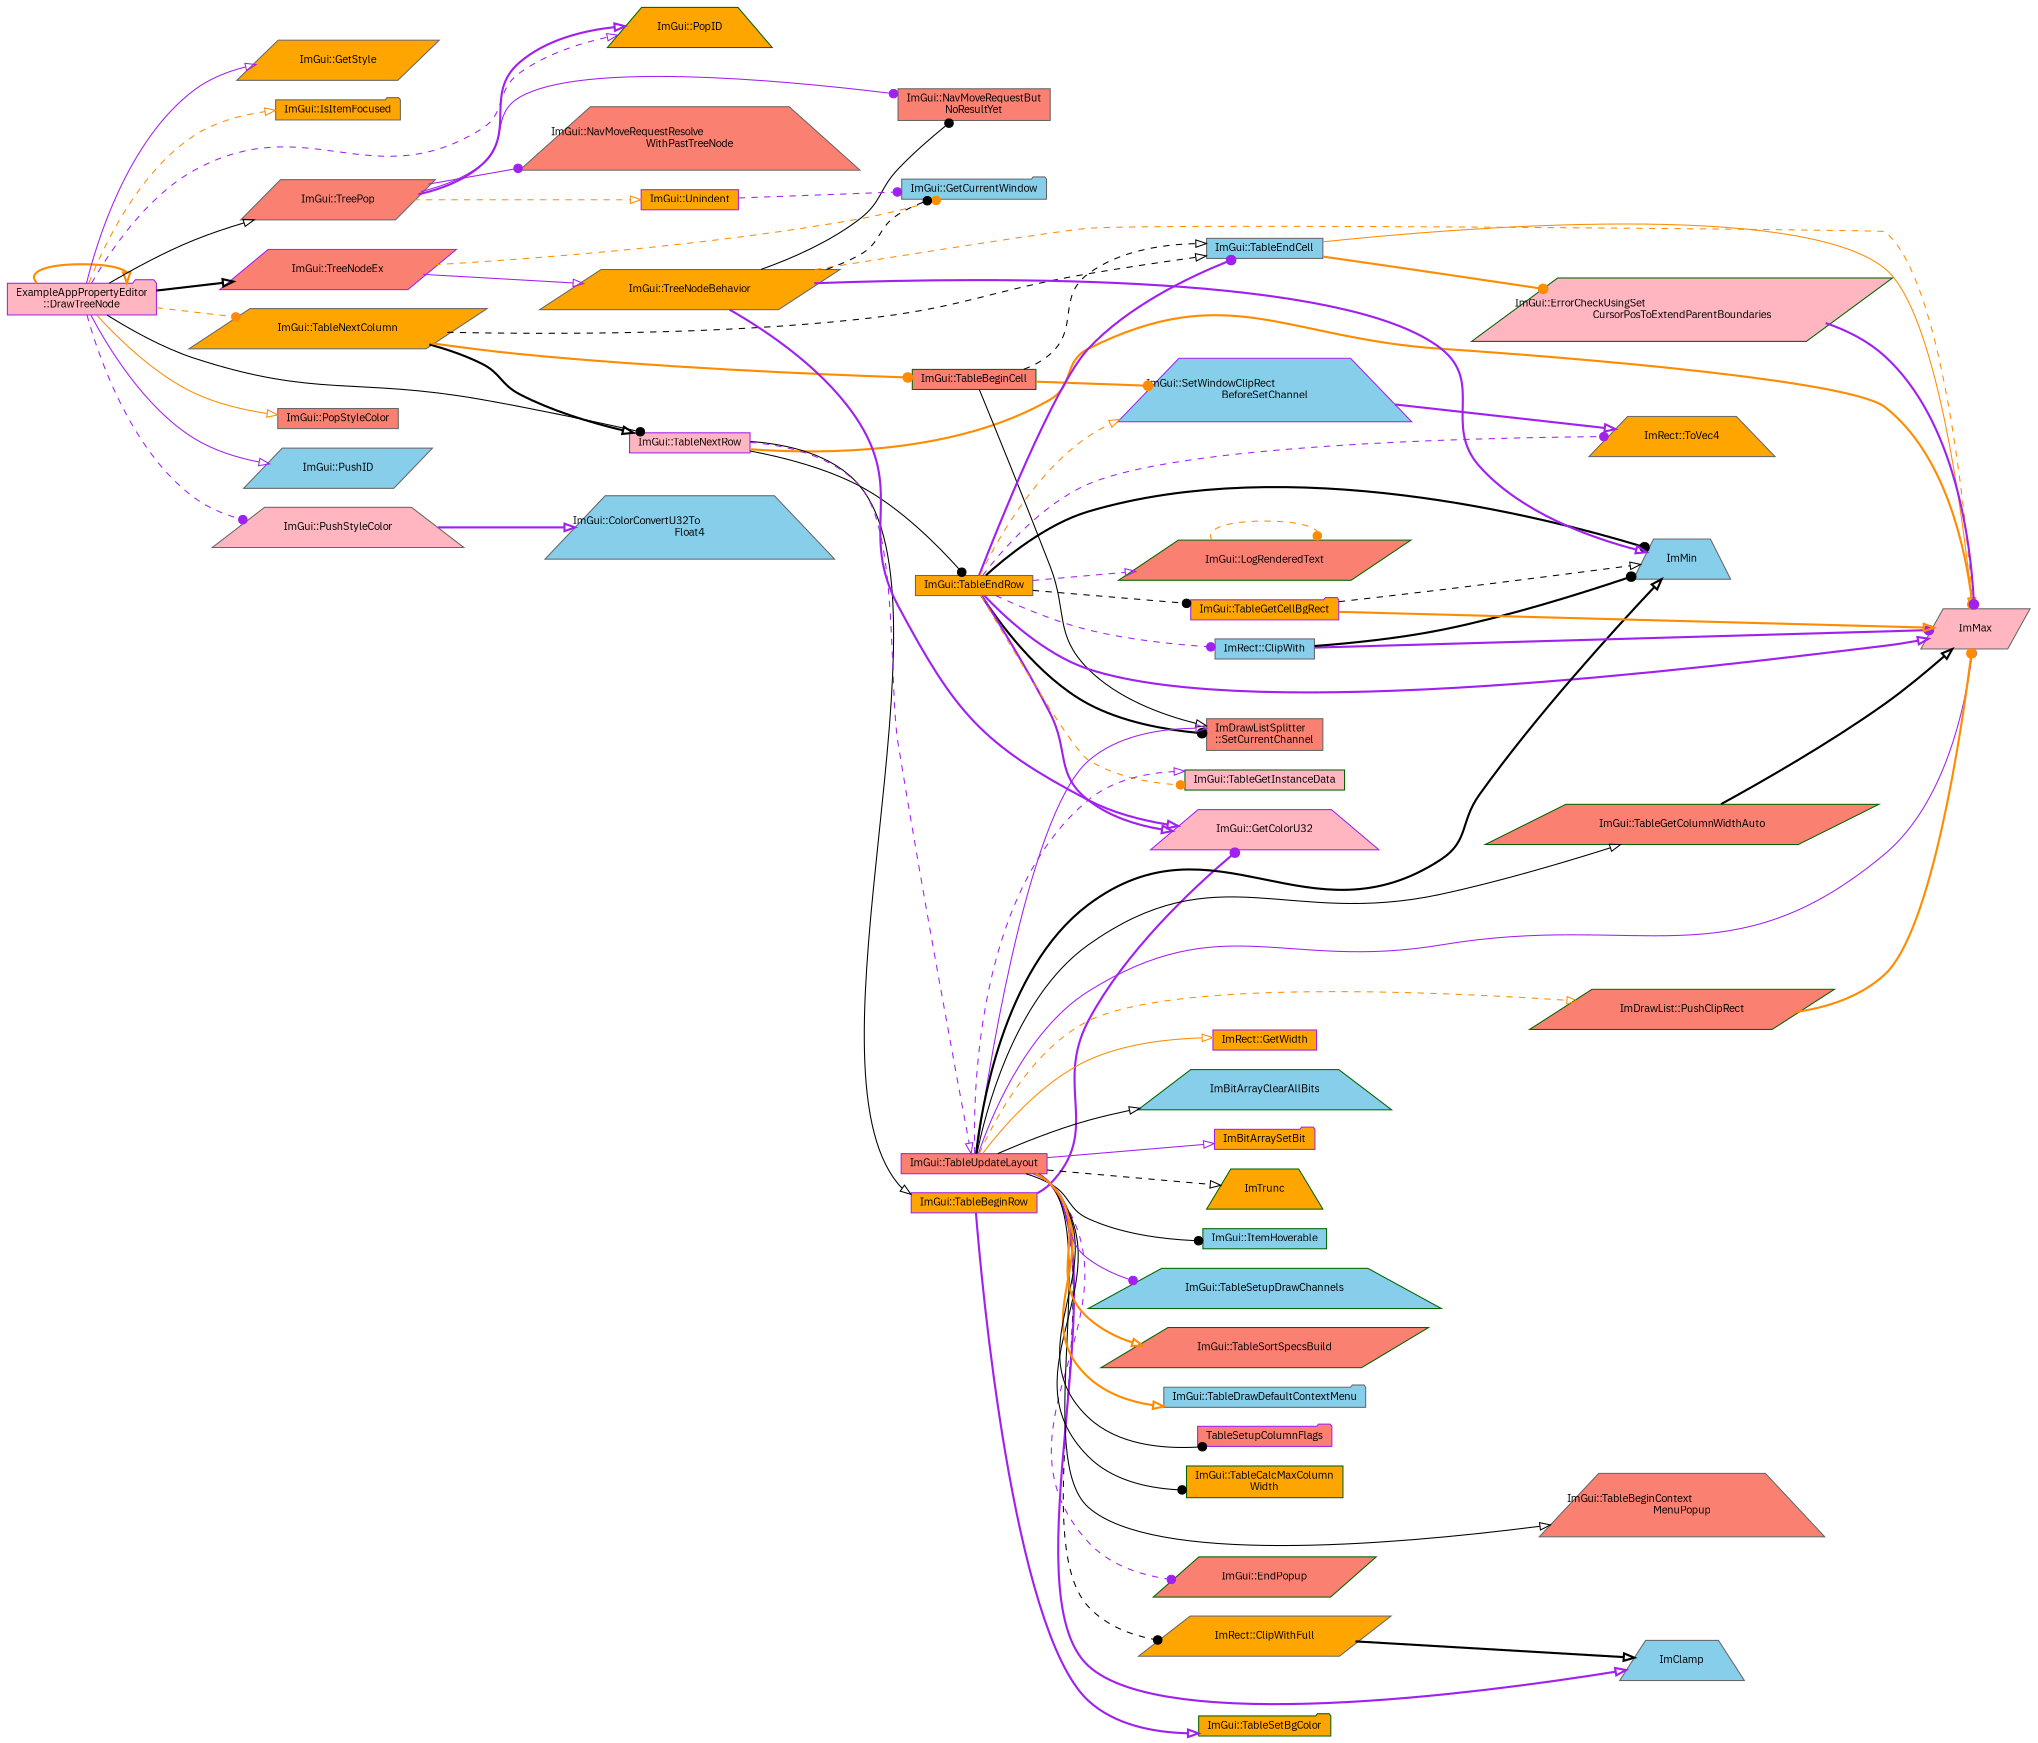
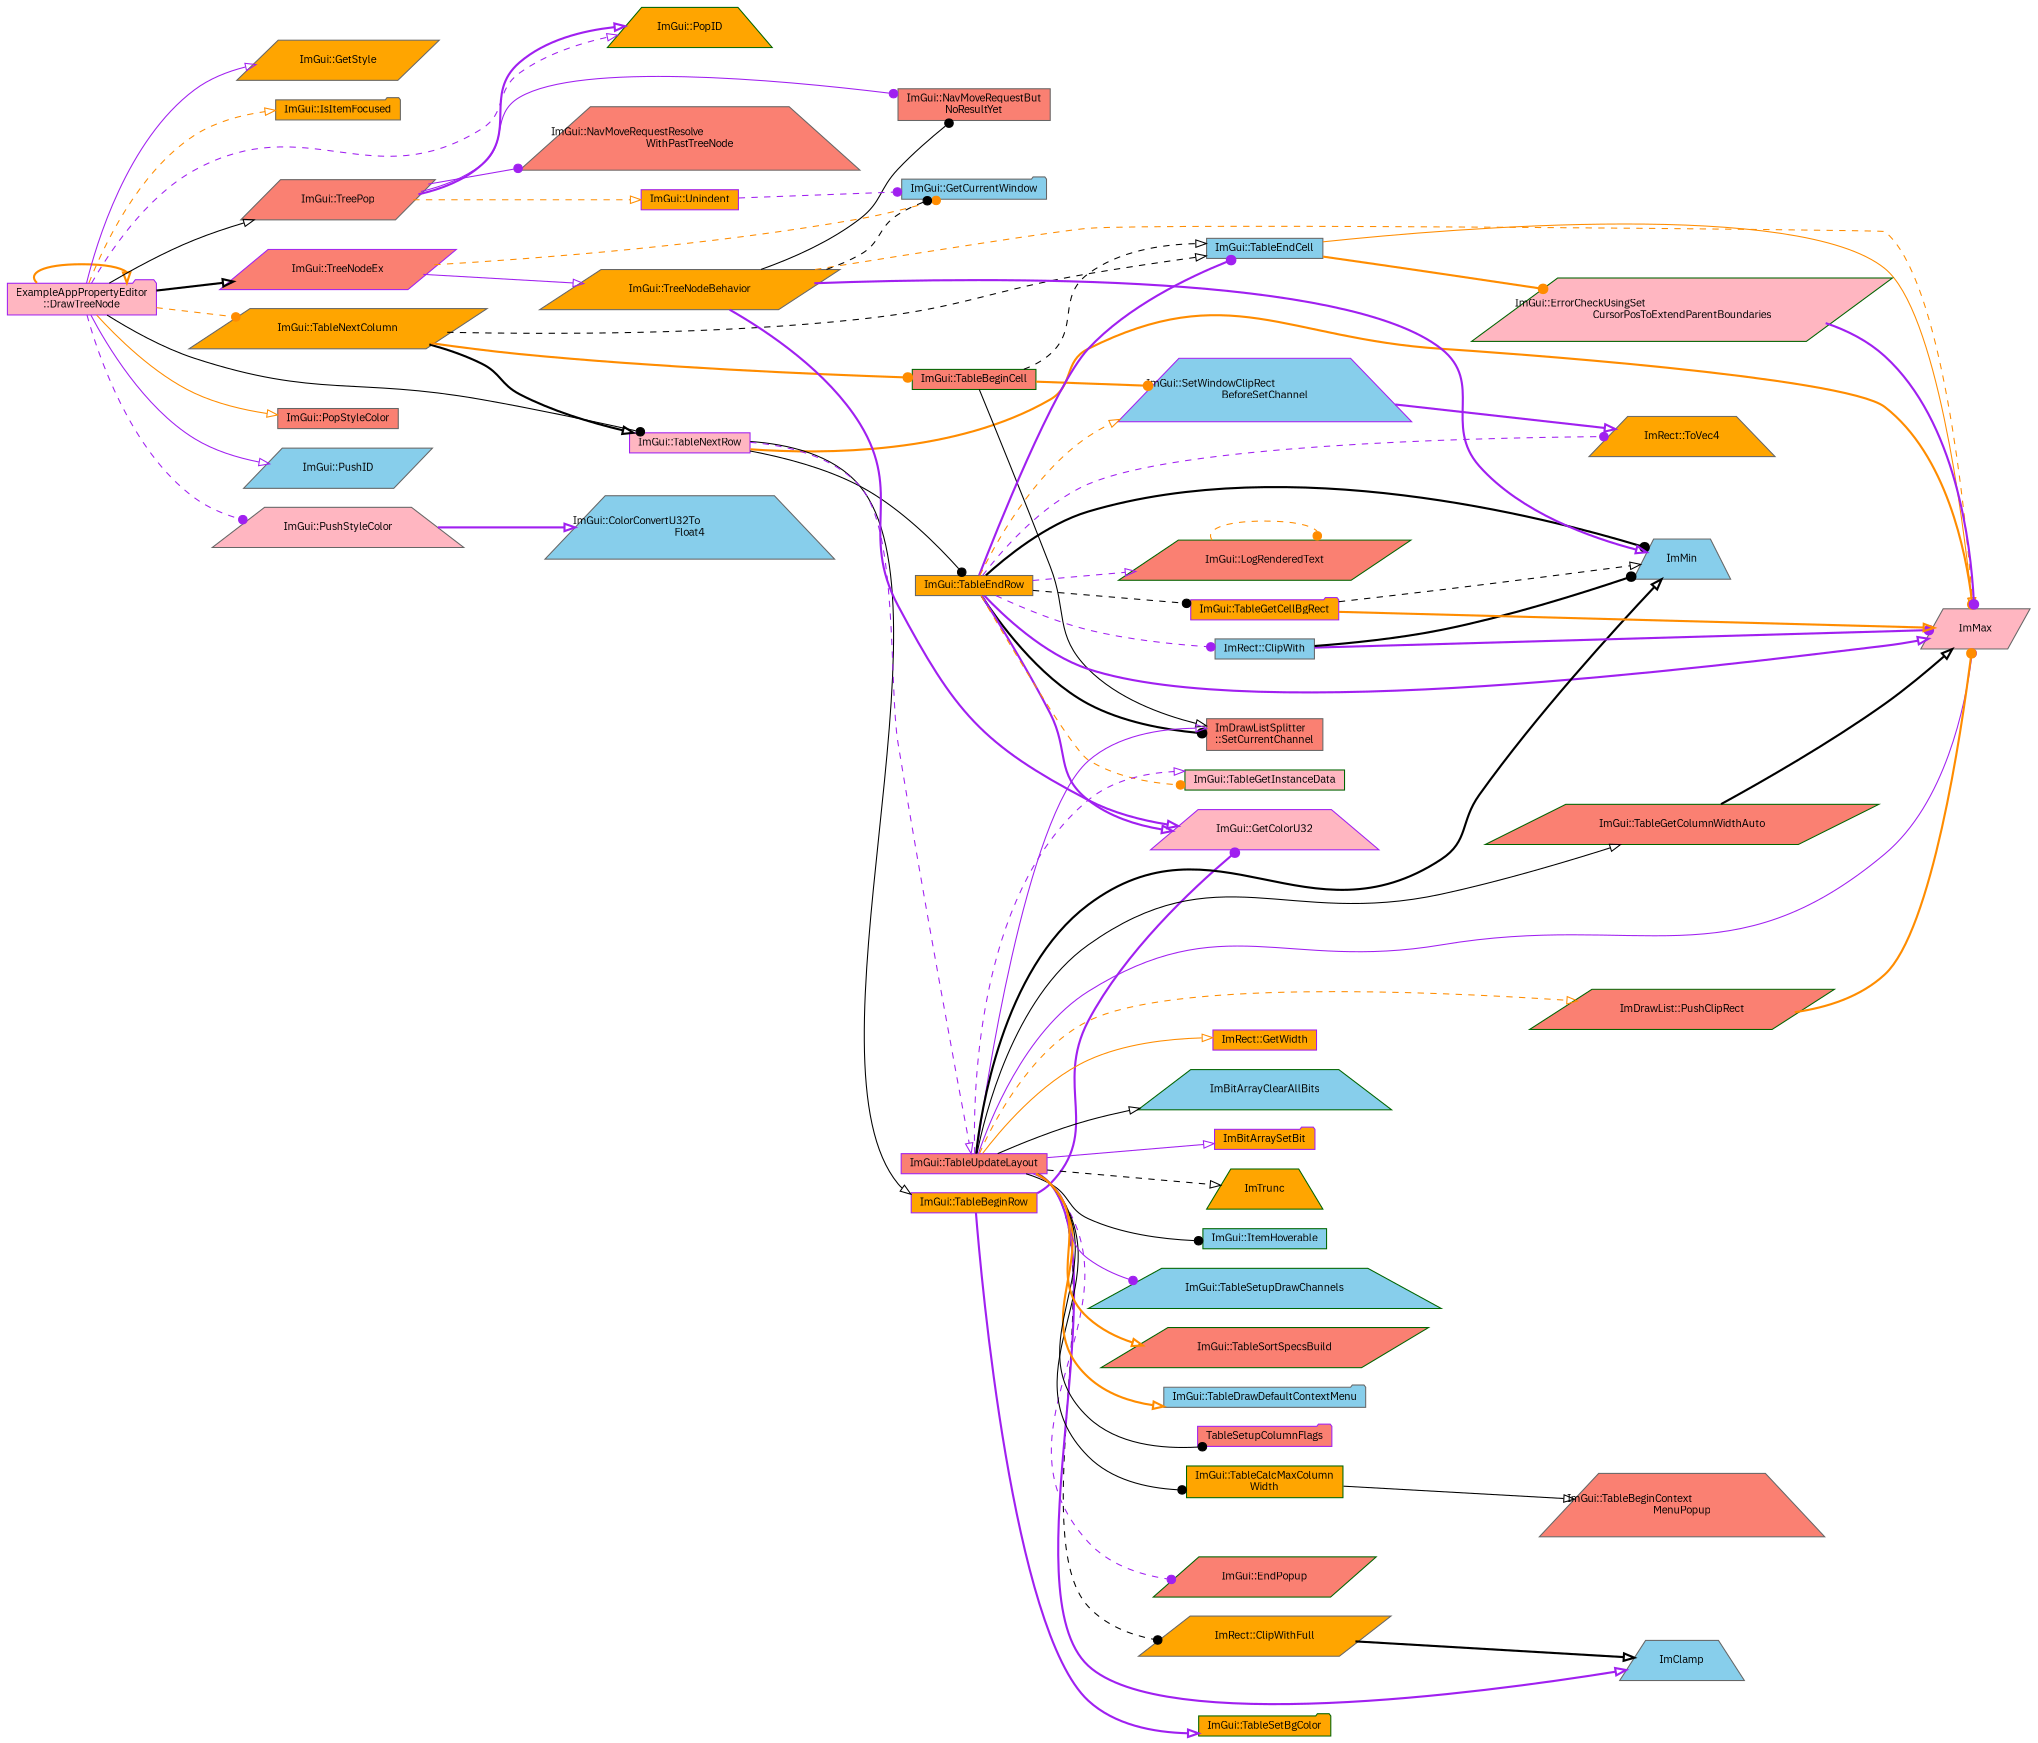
(1139, 1530) -> (1454, 1492)
